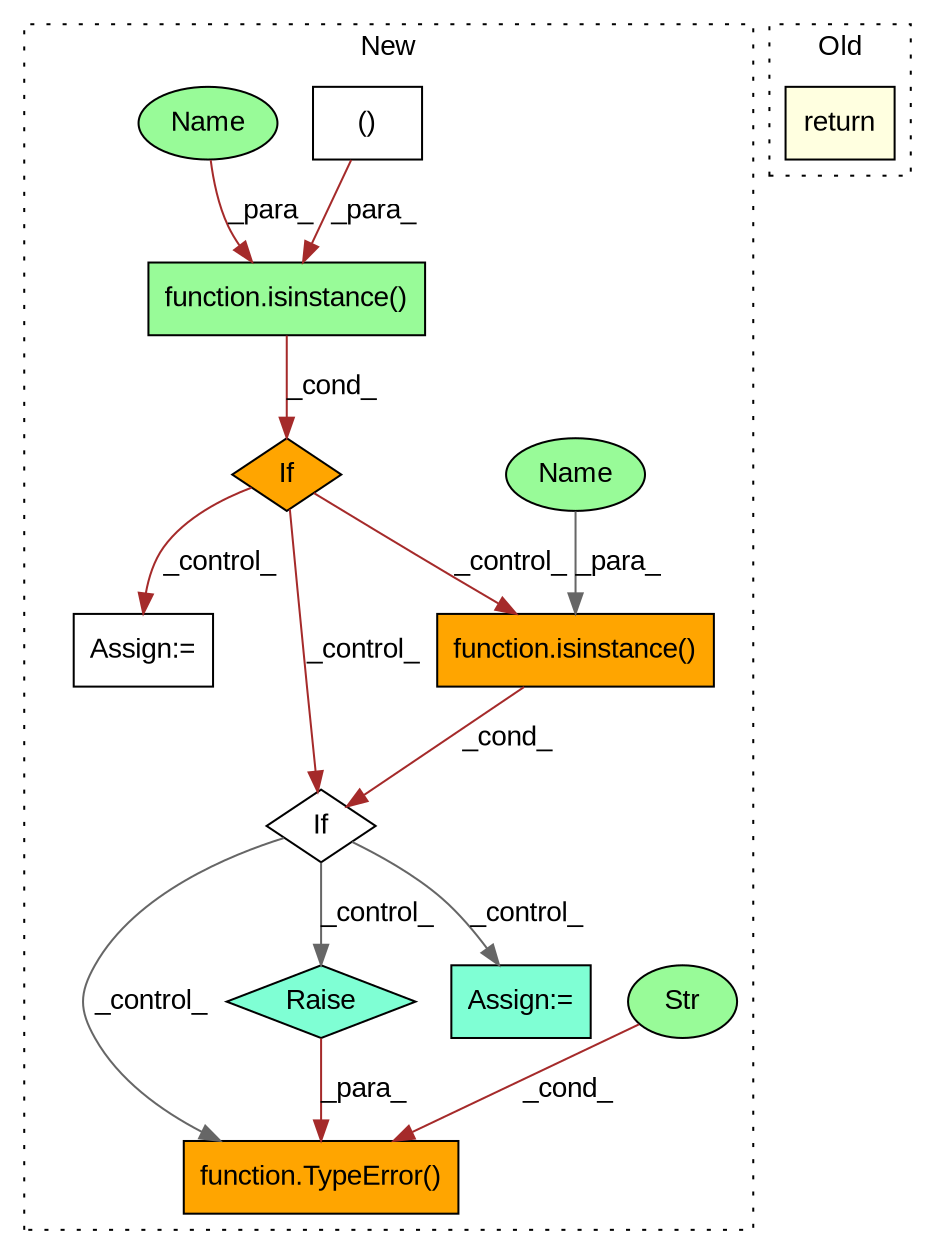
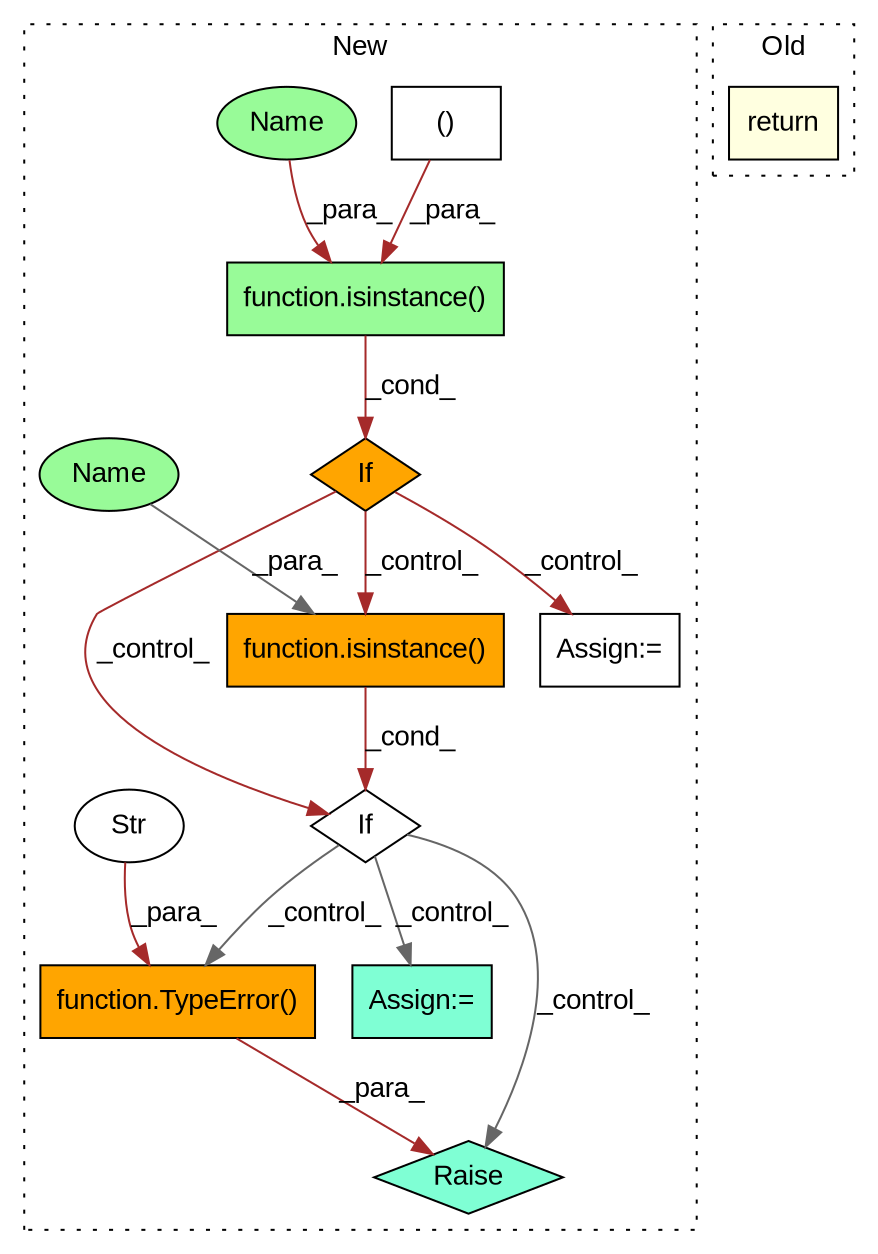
(683, 1002) -> (129, 826)
(321, 1079) -> (326, 1091)
(568, 1089) -> (175, 914)
